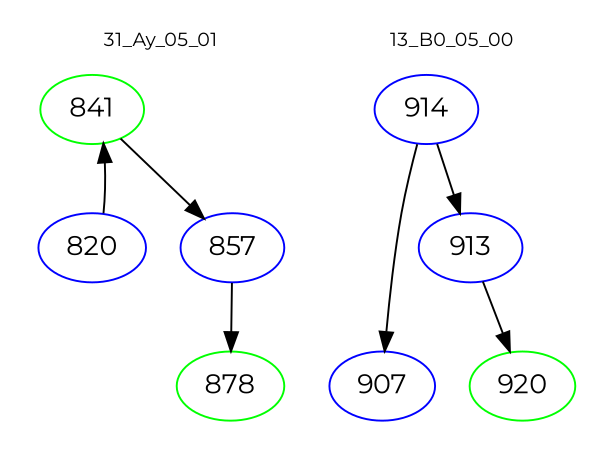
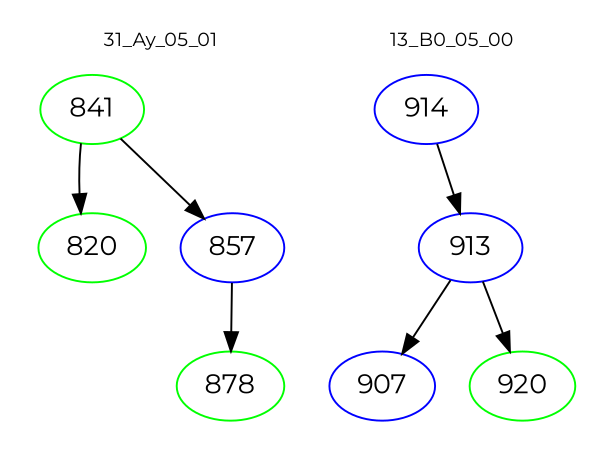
(105, 188) -> (79, 169)
(398, 237) -> (432, 309)
(92, 248) -> (92, 248)
